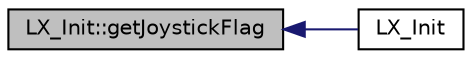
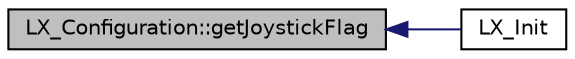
(146, 29) -> (197, 29)
